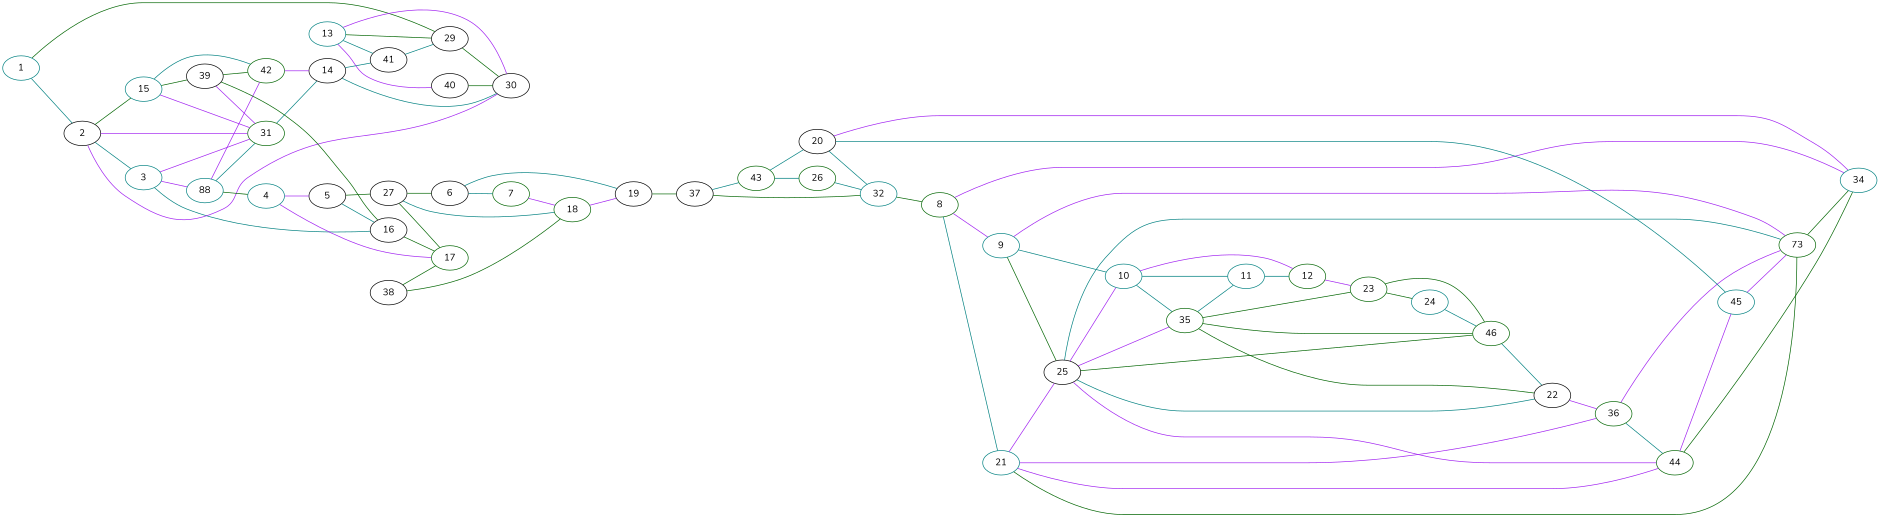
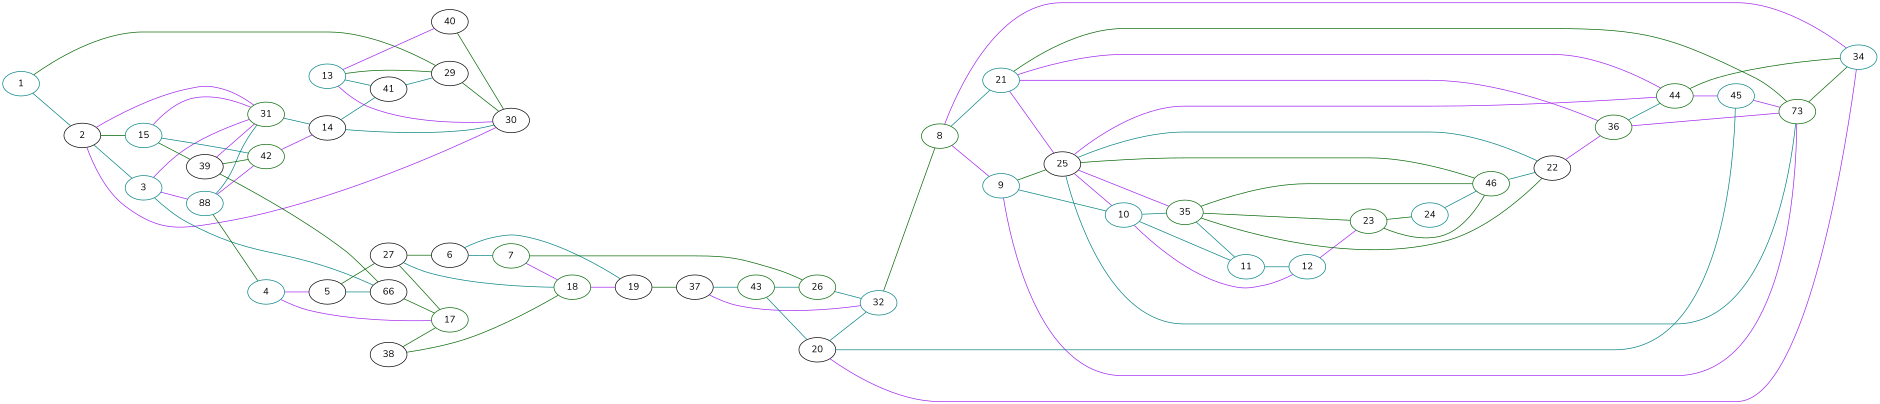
(787, 198) -> (788, 311)
(389, 230) -> (389, 292)
none -> (668, 256)
(1307, 276) -> (1307, 267)
